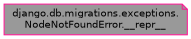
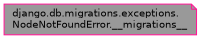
(96, 19) -> (100, 19)
